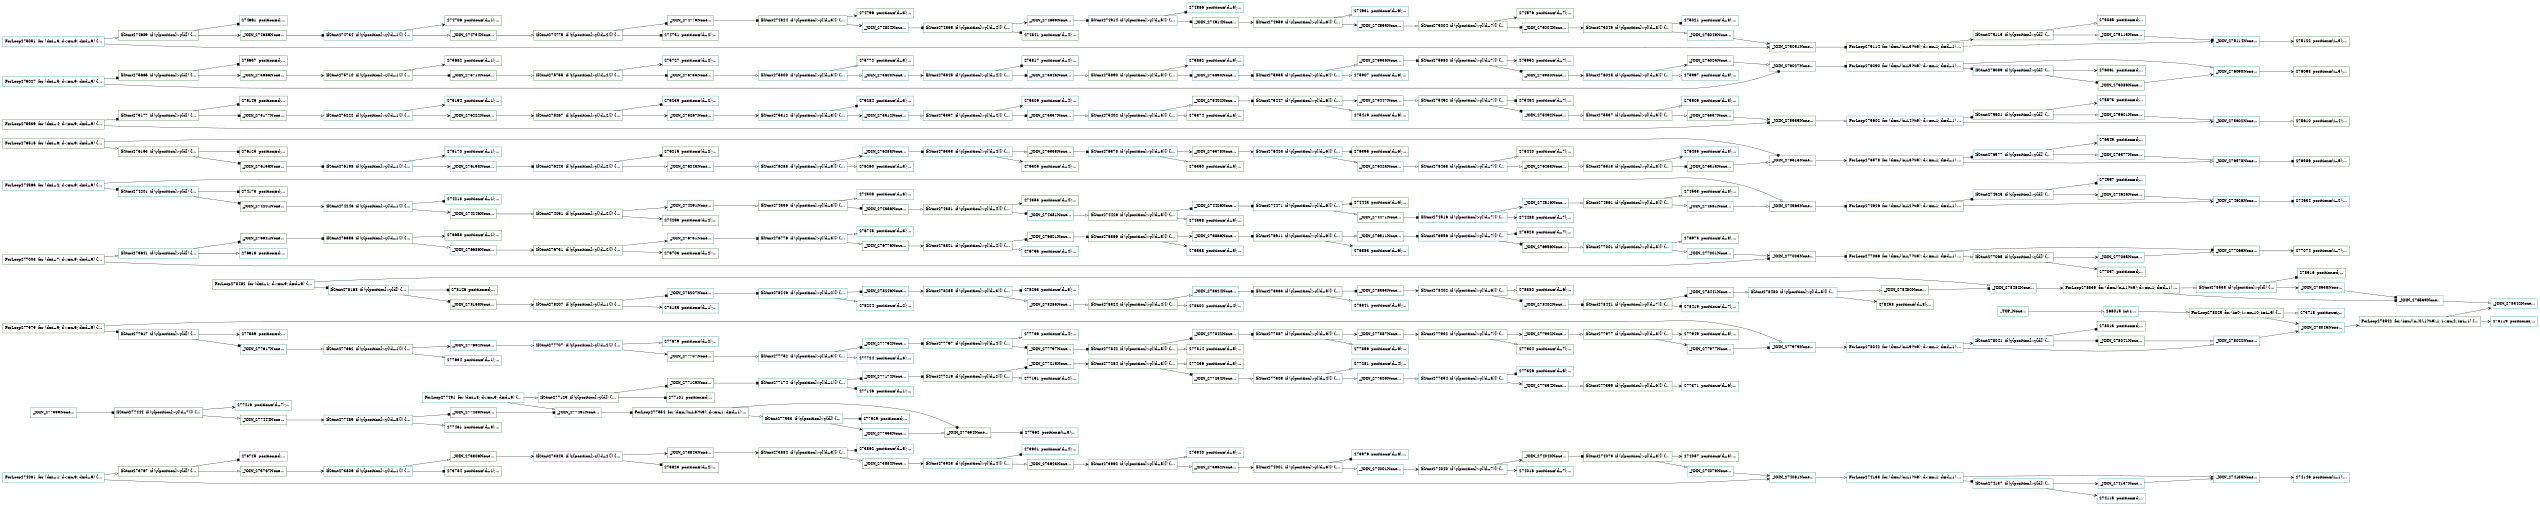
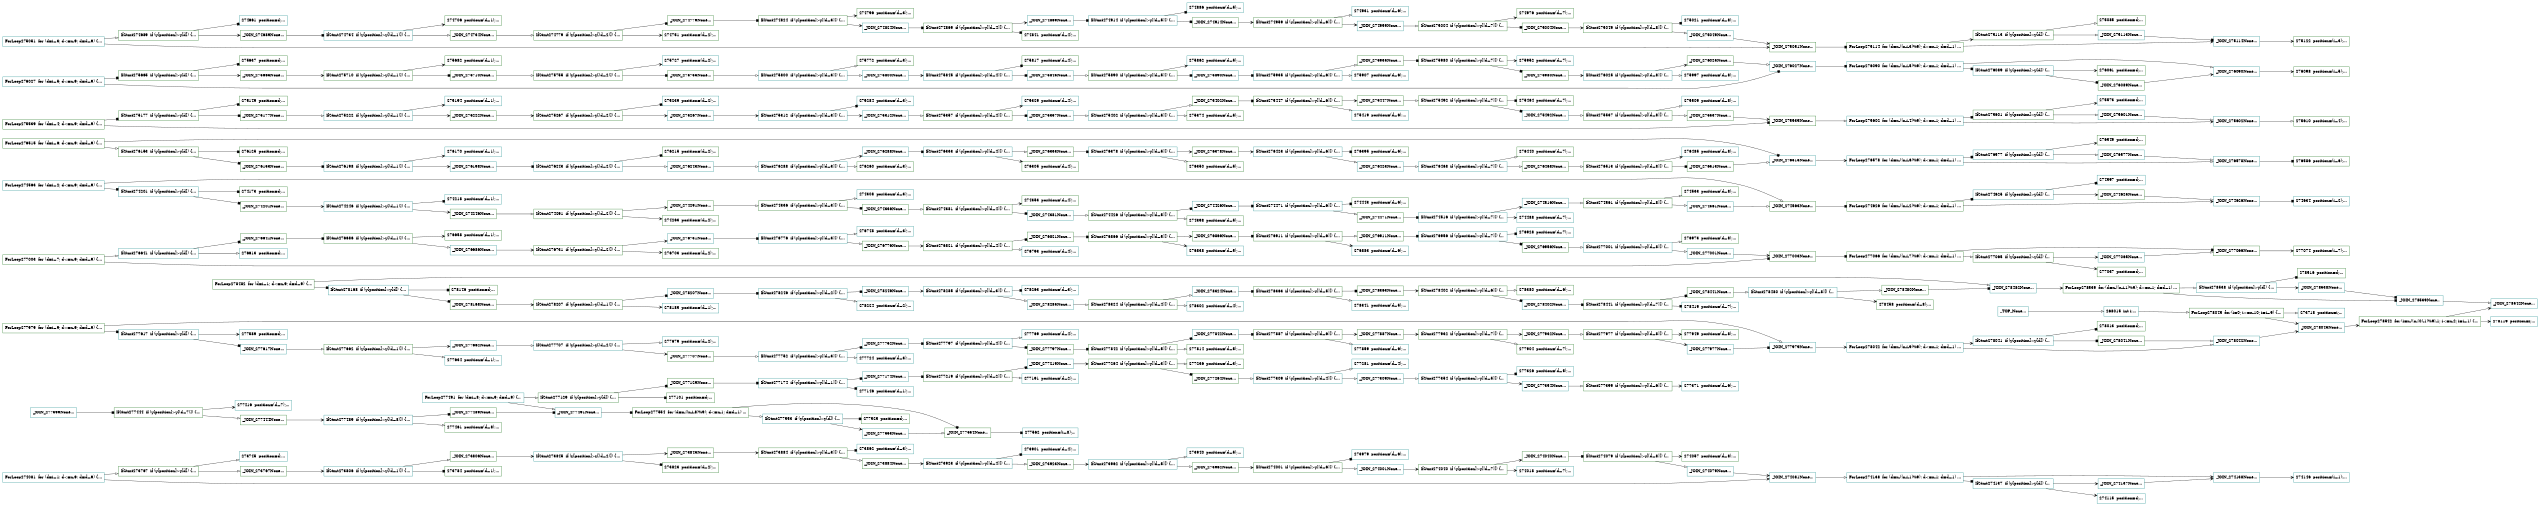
(641, 35) -> (641, 35)
(215, 463) -> (215, 463)
